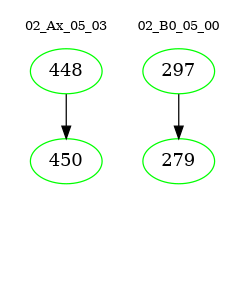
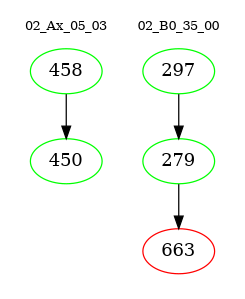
(179, 27) -> (179, 27)
(66, 71) -> (66, 71)
none -> (179, 251)
